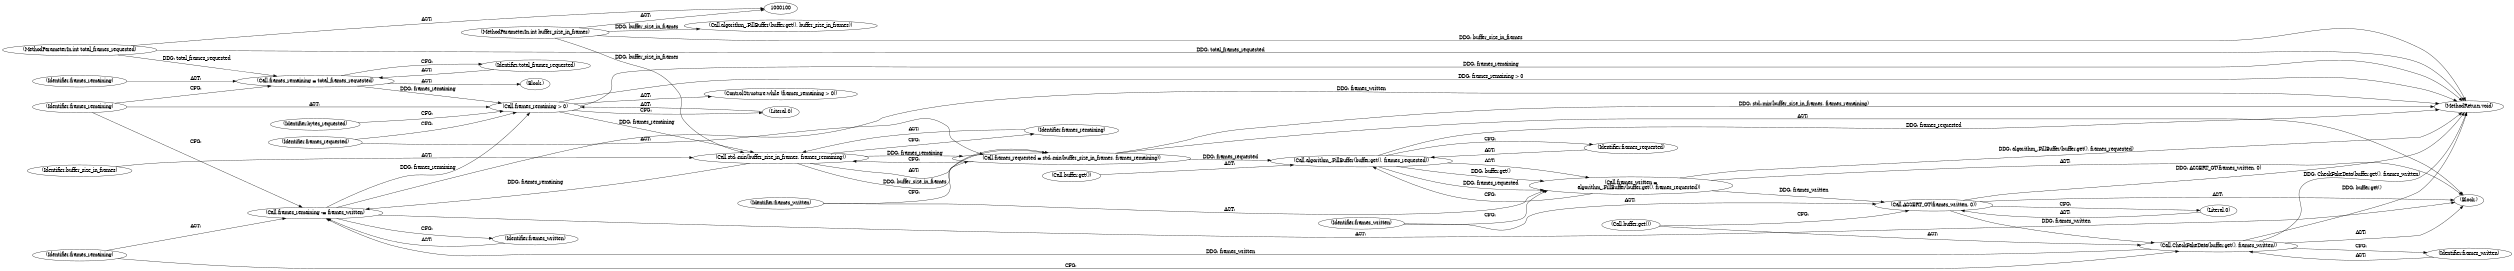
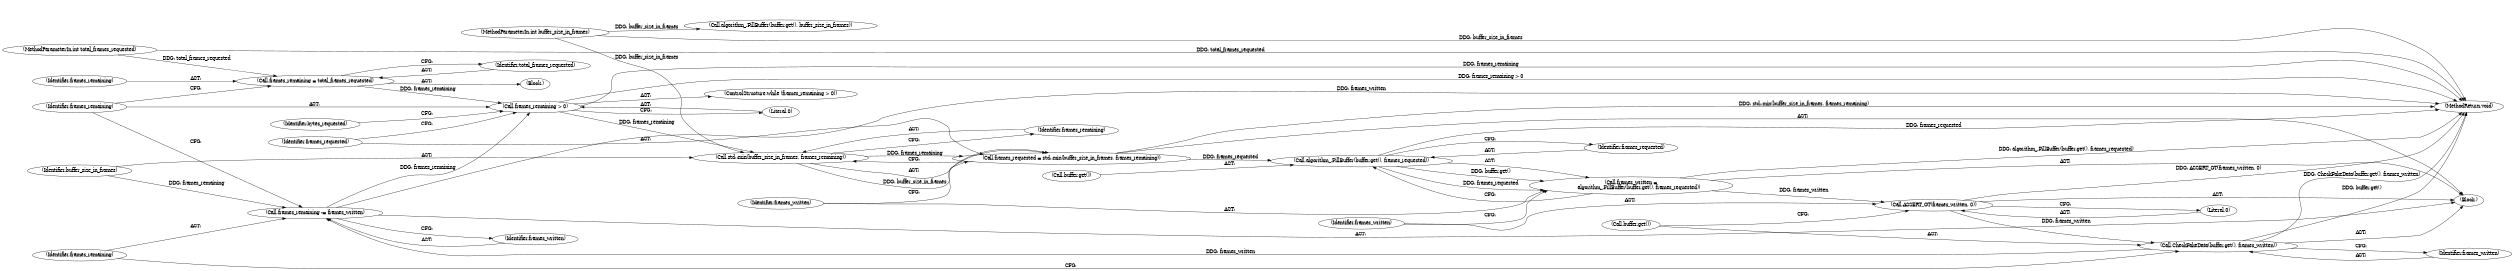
(781, 8) -> none
(560, 191) -> (195, 191)
